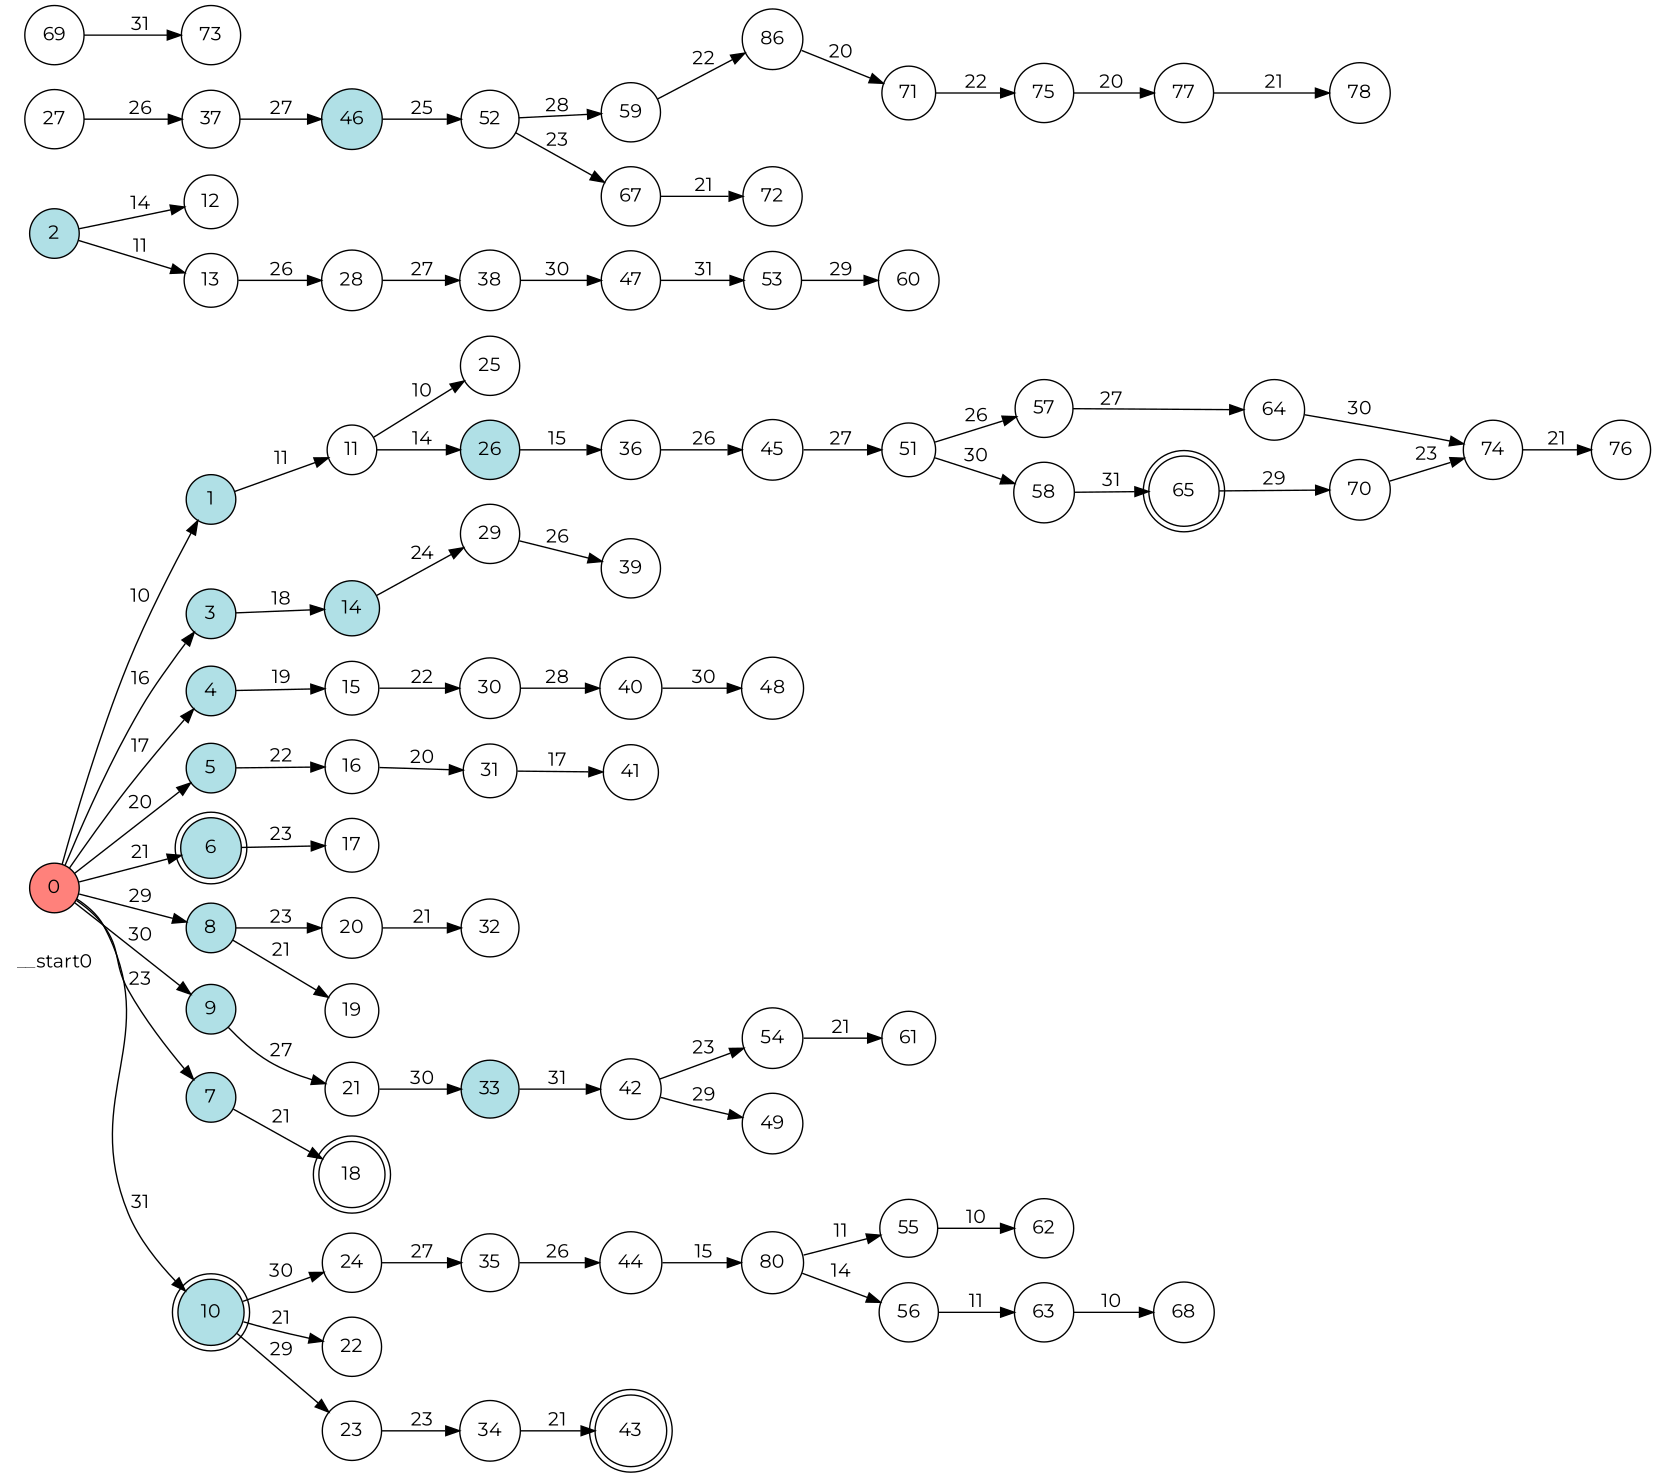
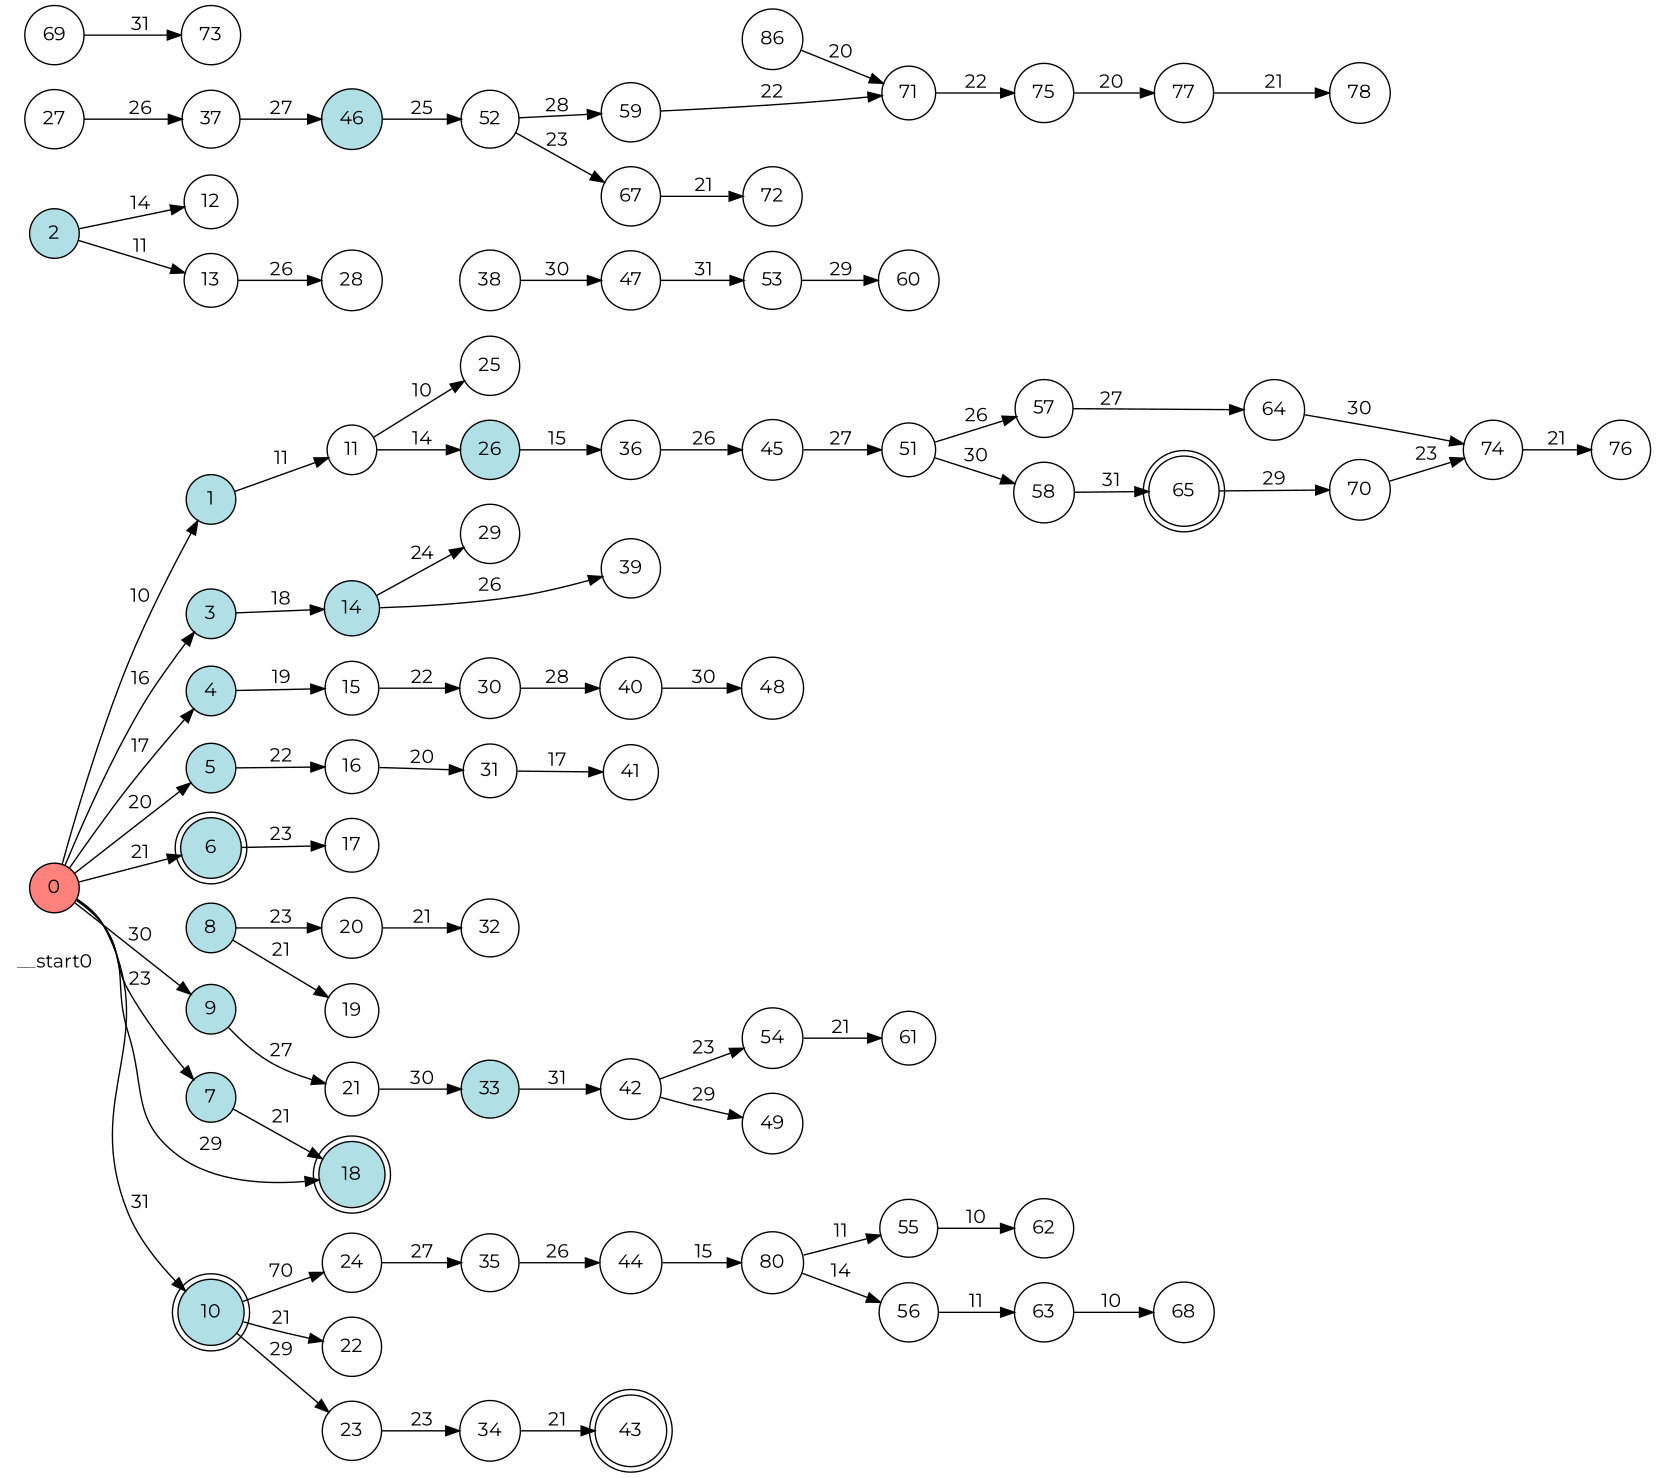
(695, 79) -> (765, 105)
(414, 280) -> none
(554, 549) -> (486, 601)
(126, 906) -> (140, 1091)
(352, 1175) -> (352, 1175)
(281, 1272) -> (281, 1272)
